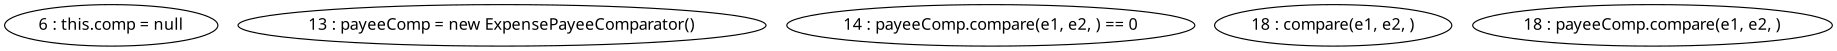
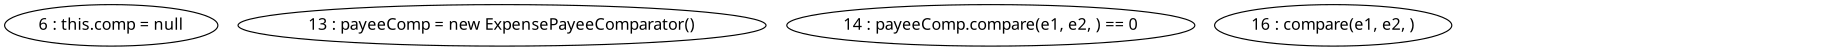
(1333, 25) -> (1333, 25)
(1653, 25) -> none
